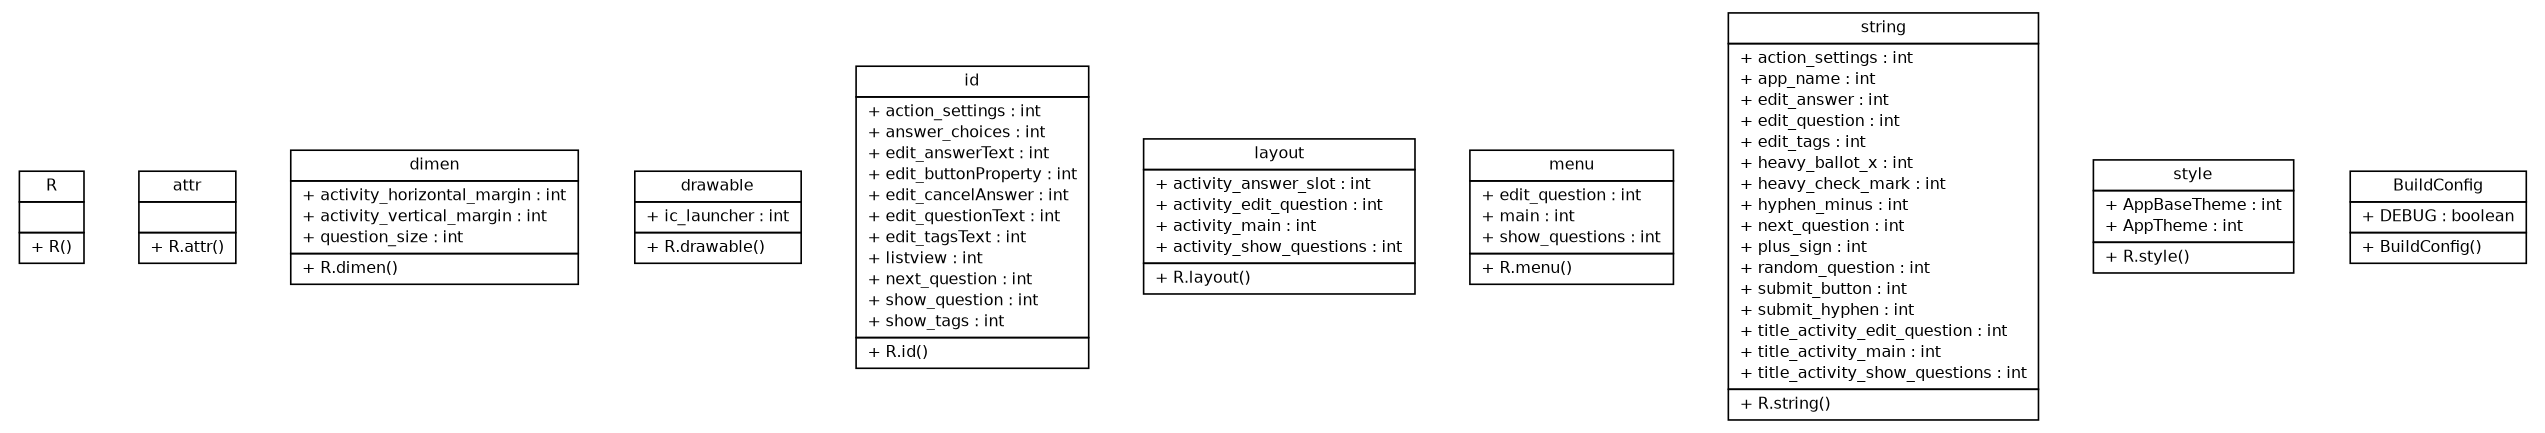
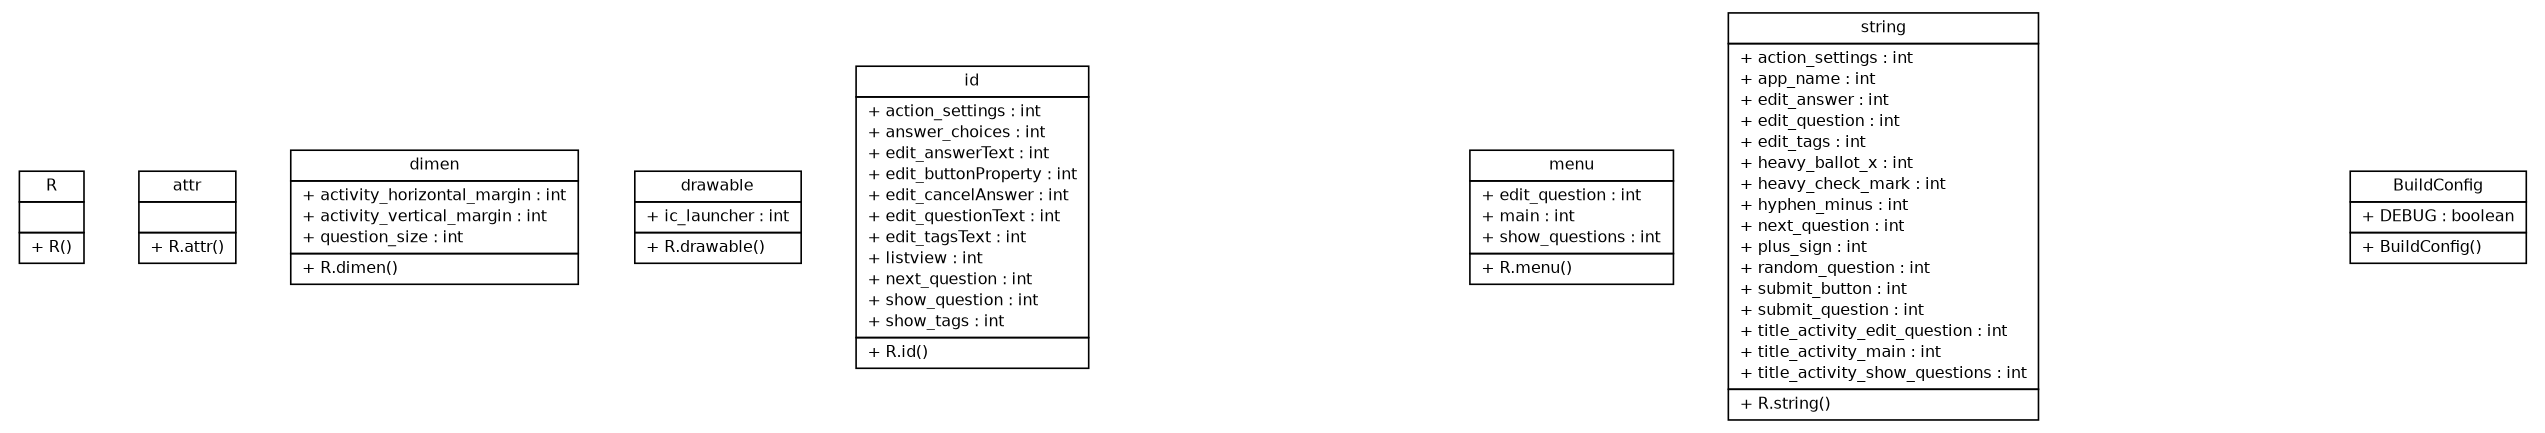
(1279, 216) -> none
(2194, 216) -> none
(1828, 310) -> (1833, 310)
